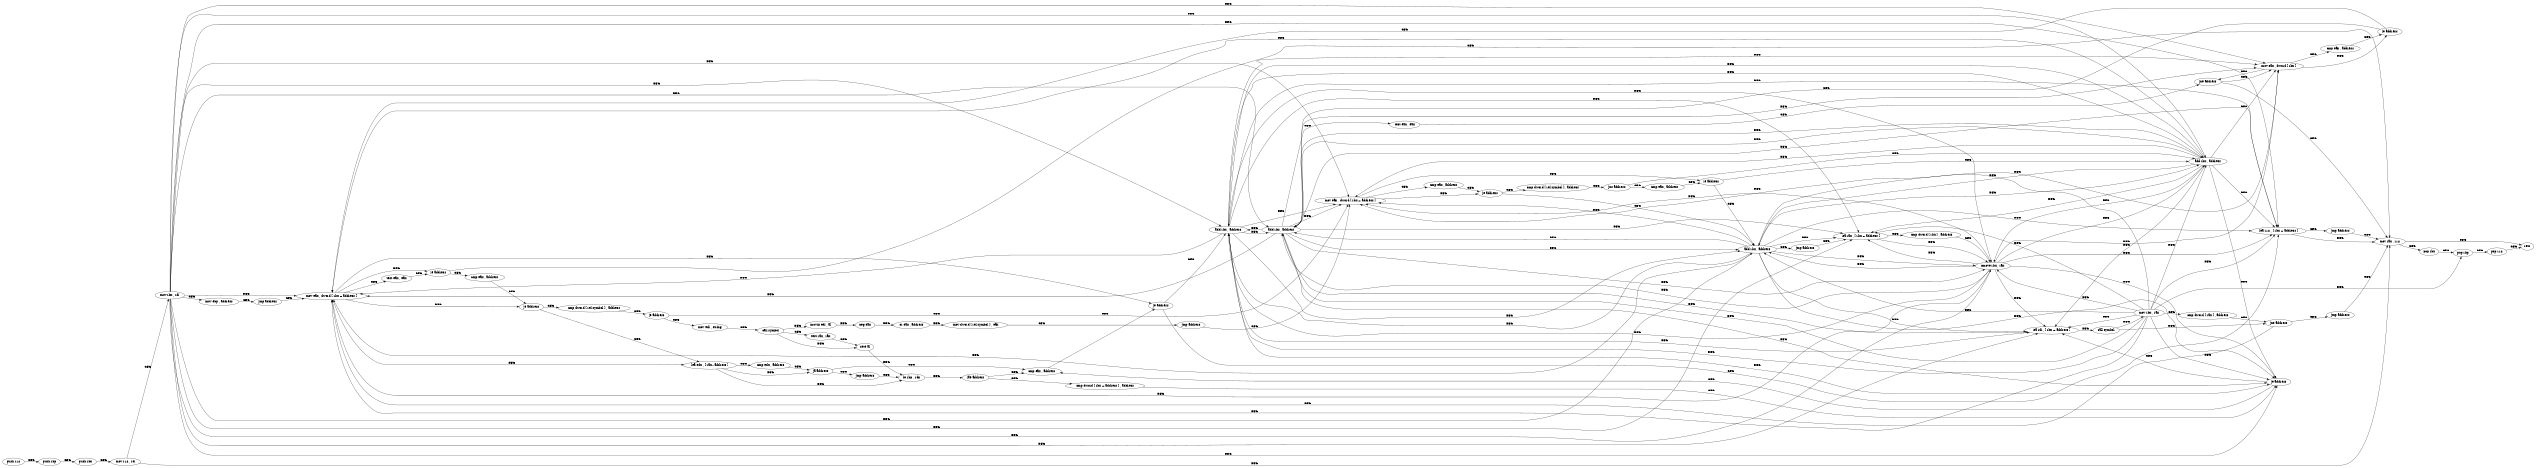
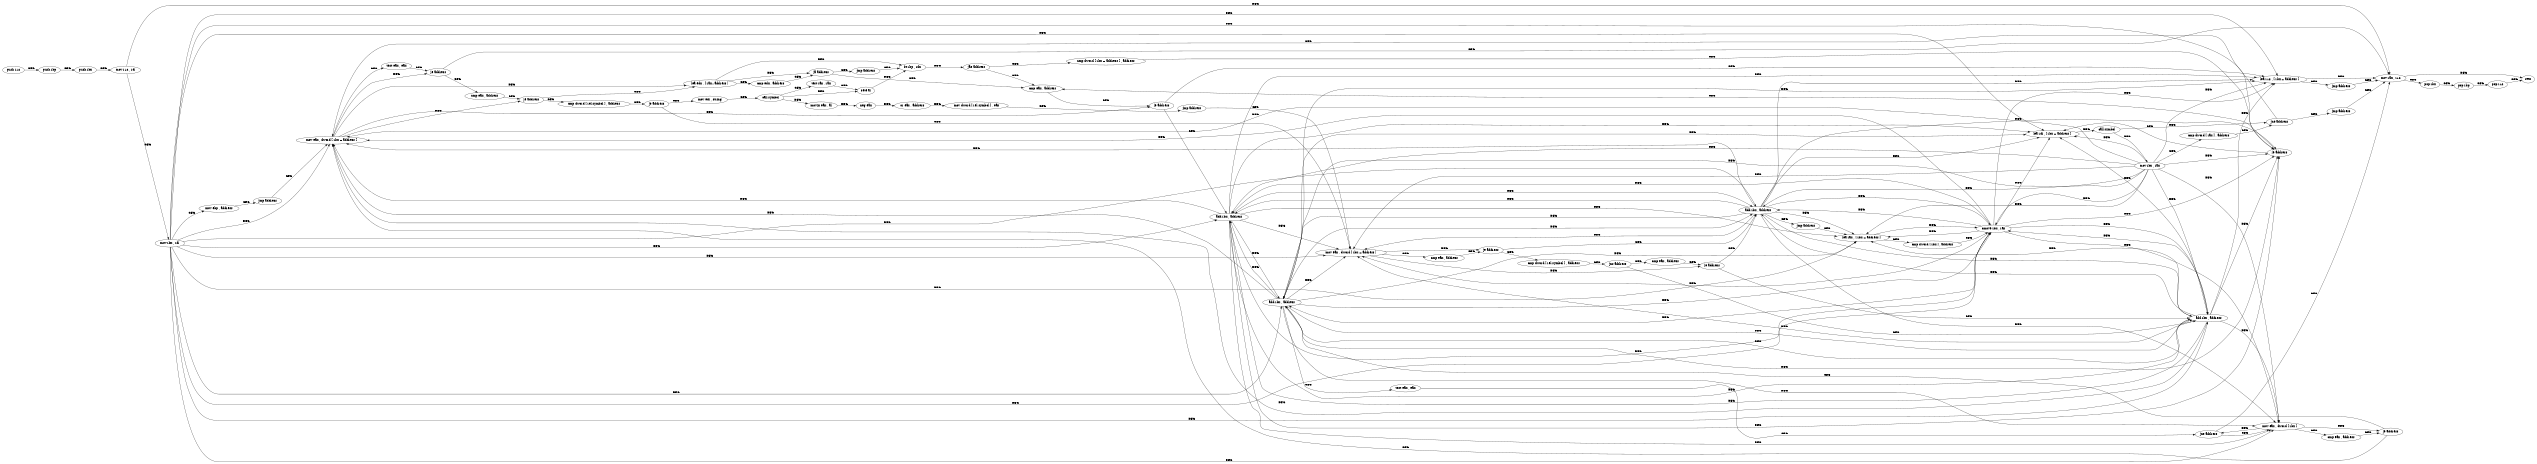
(2312, 289) -> (2255, 273)
(821, 325) -> (821, 106)
